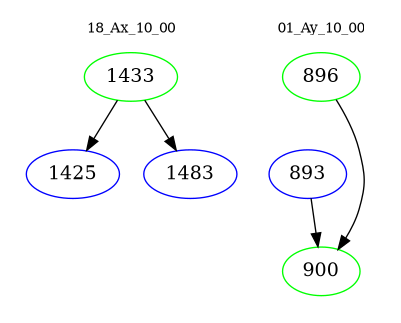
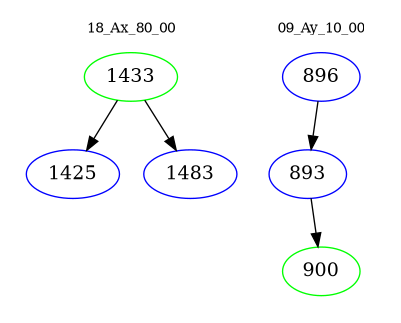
(132, 29) -> (132, 29)
(321, 29) -> (321, 29)
(321, 77) -> (321, 77)
(363, 168) -> (316, 119)
